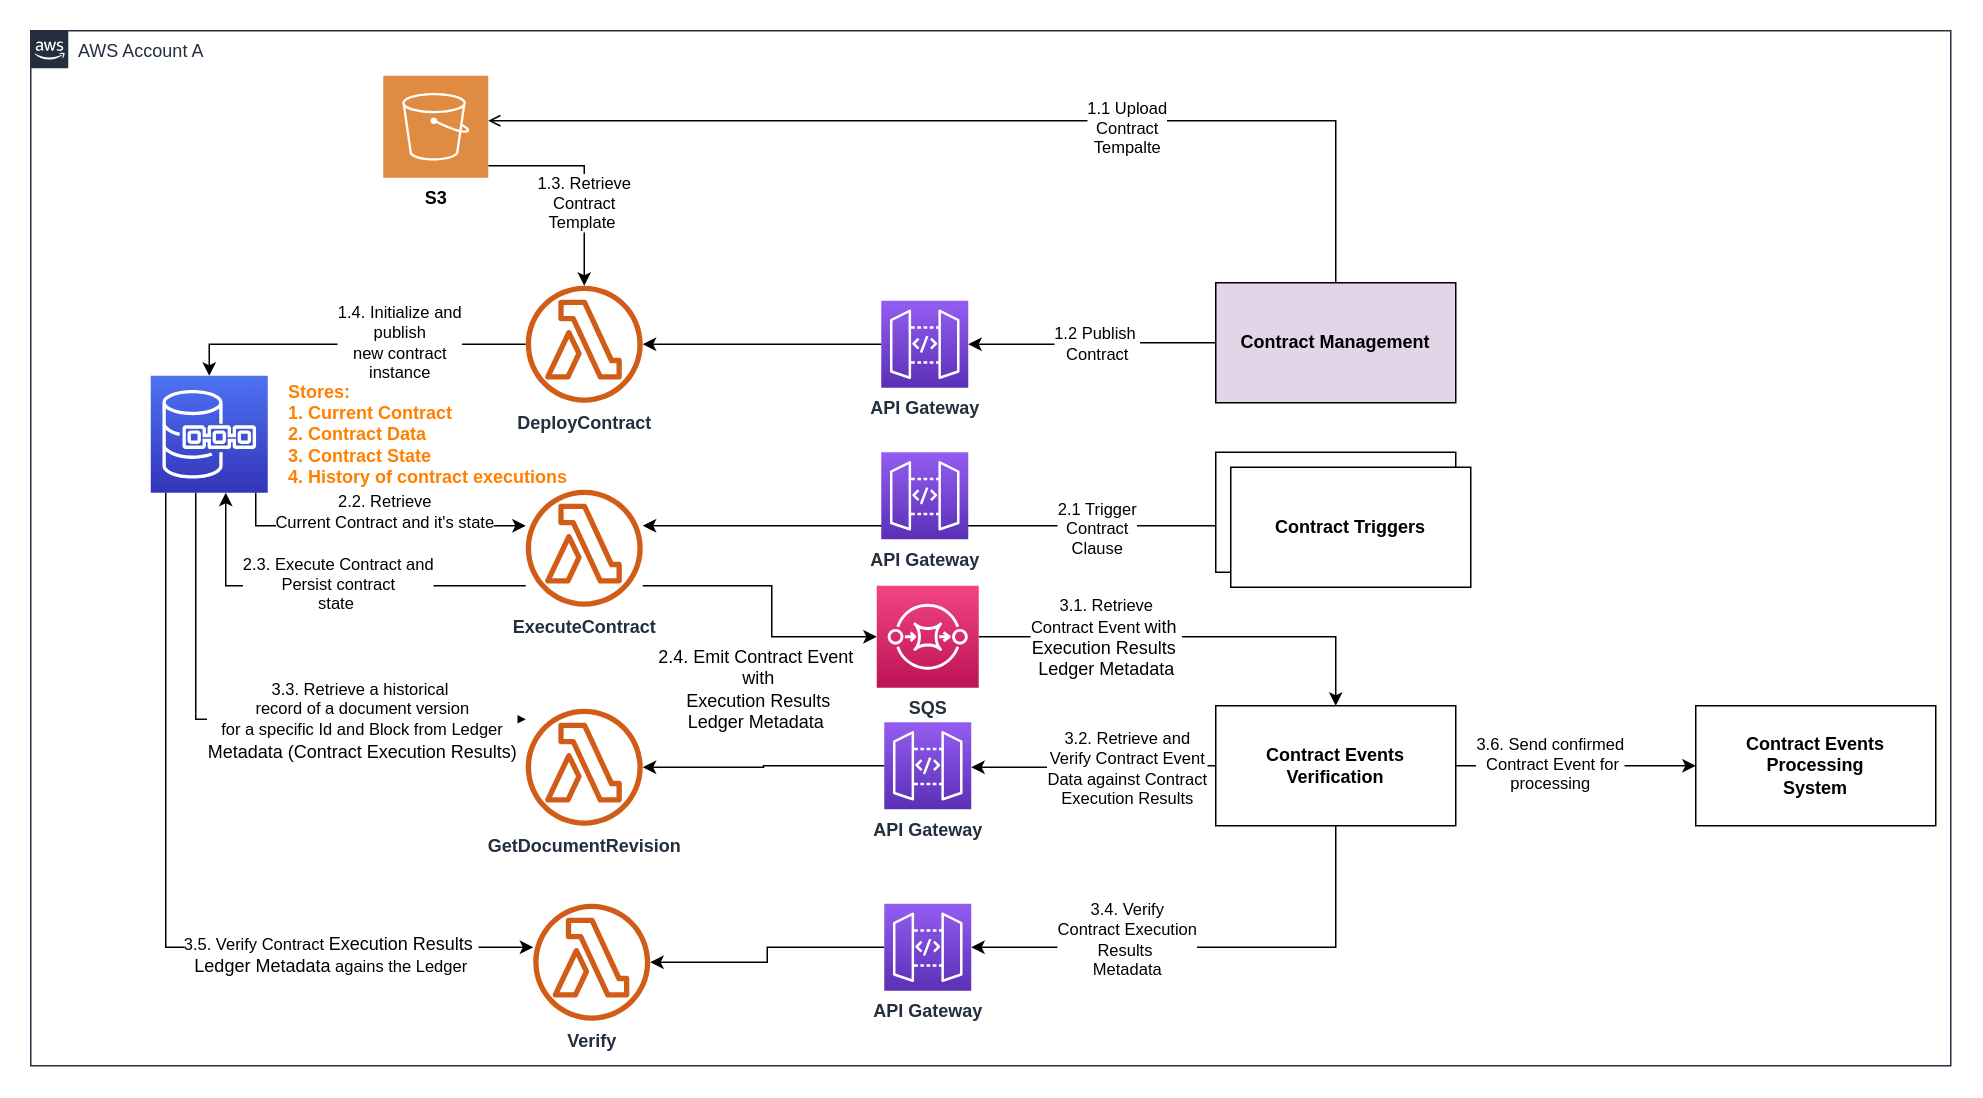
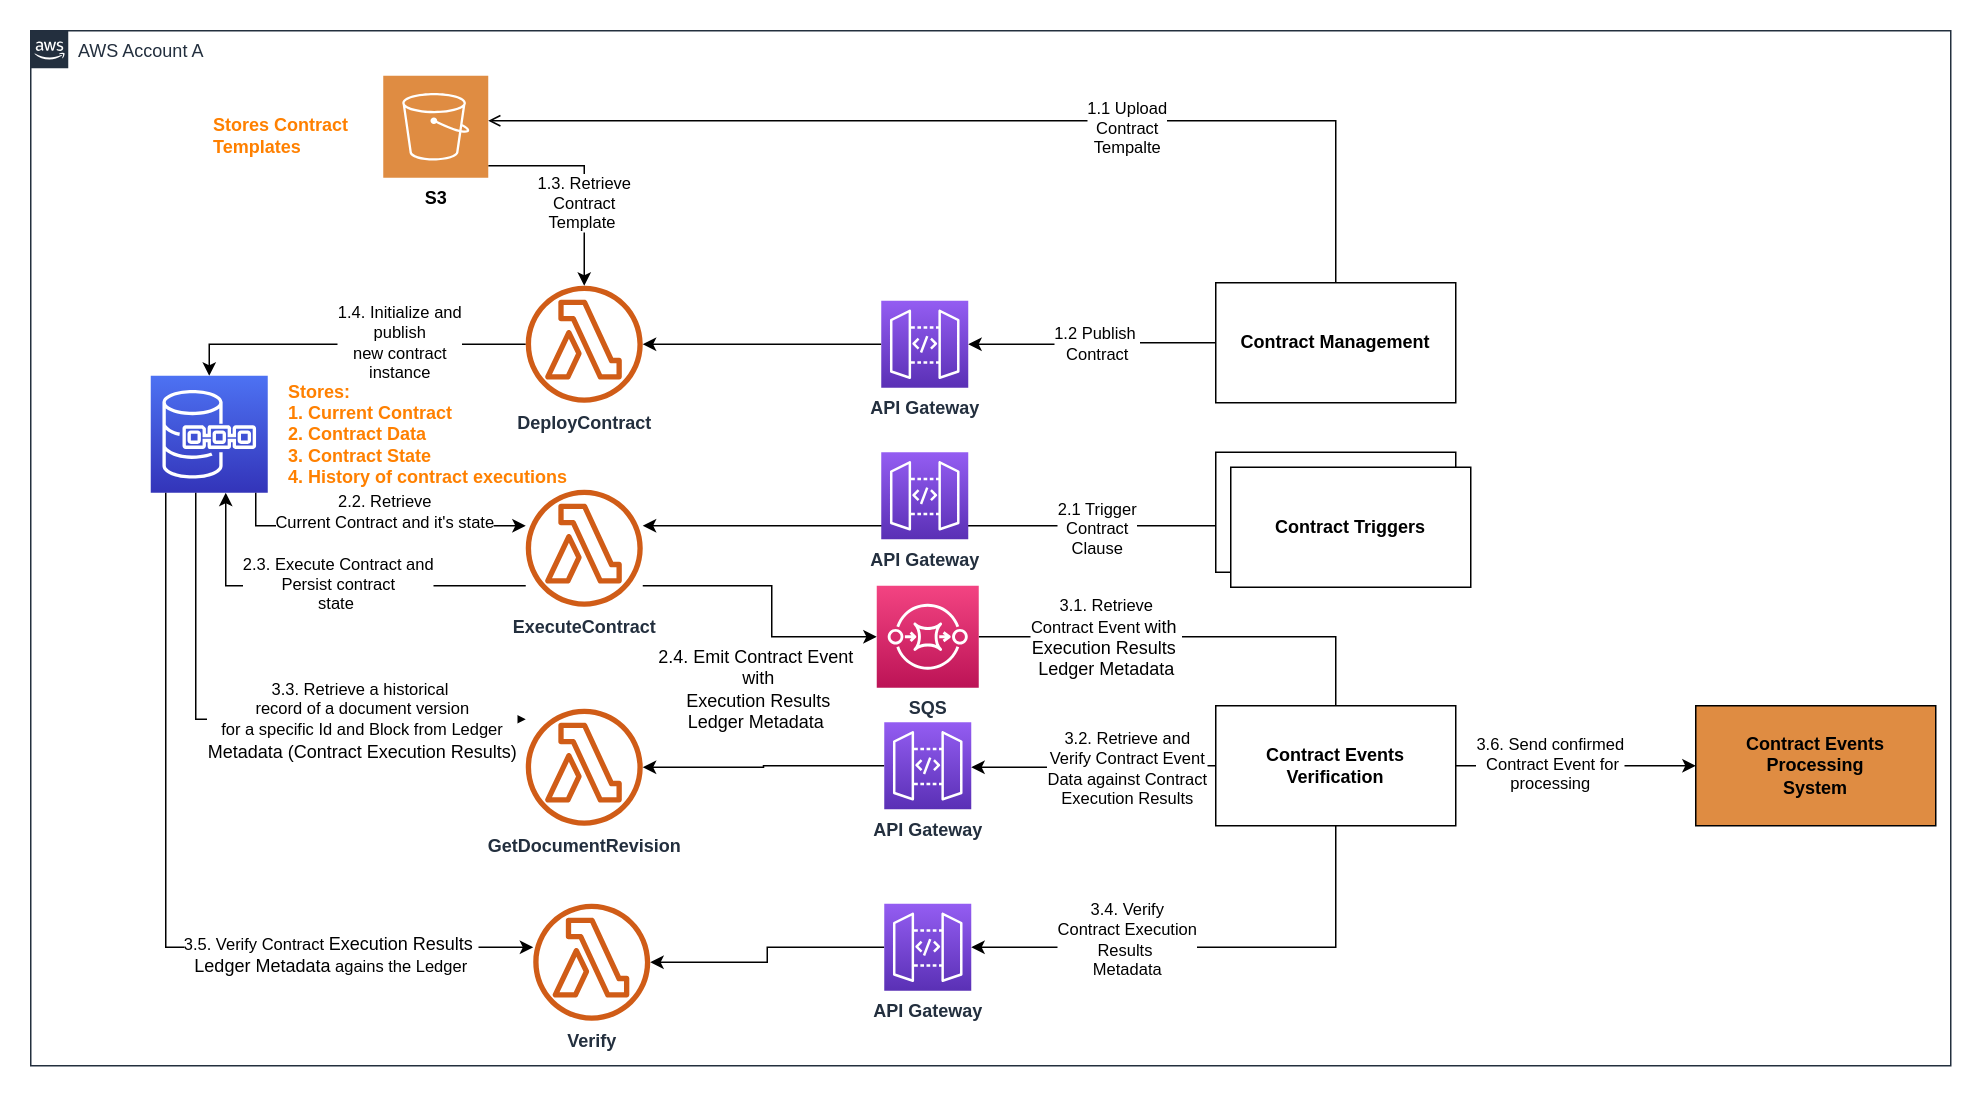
none -> (293, 136)
(1336, 343) -> (1336, 343)
(1336, 694) -> (1336, 698)
(1816, 766) -> (1816, 766)
